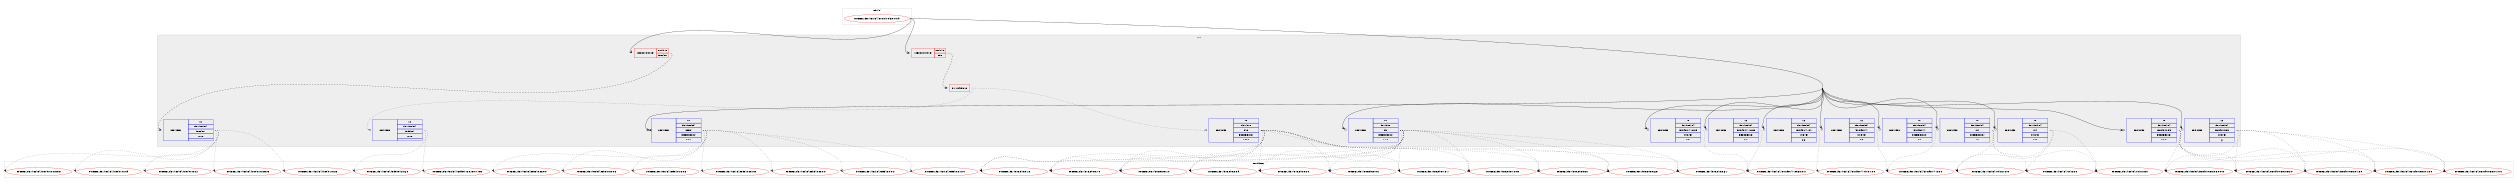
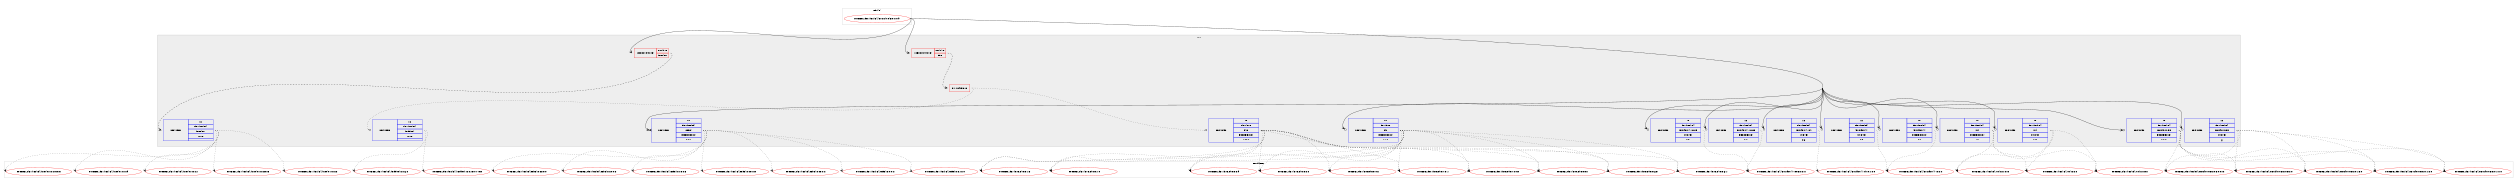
(1154, 172) -> none
